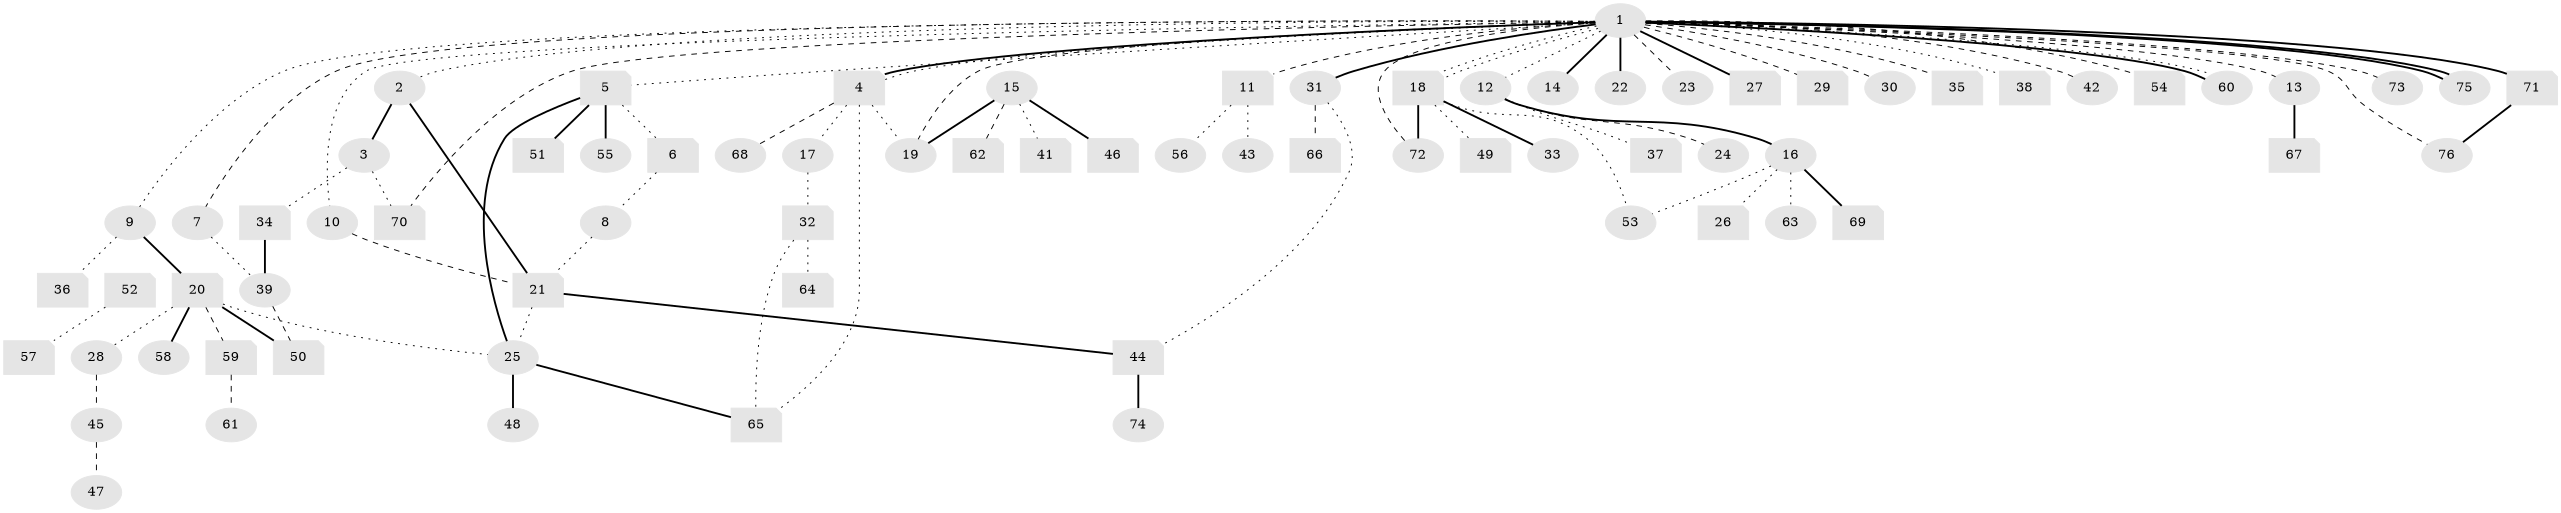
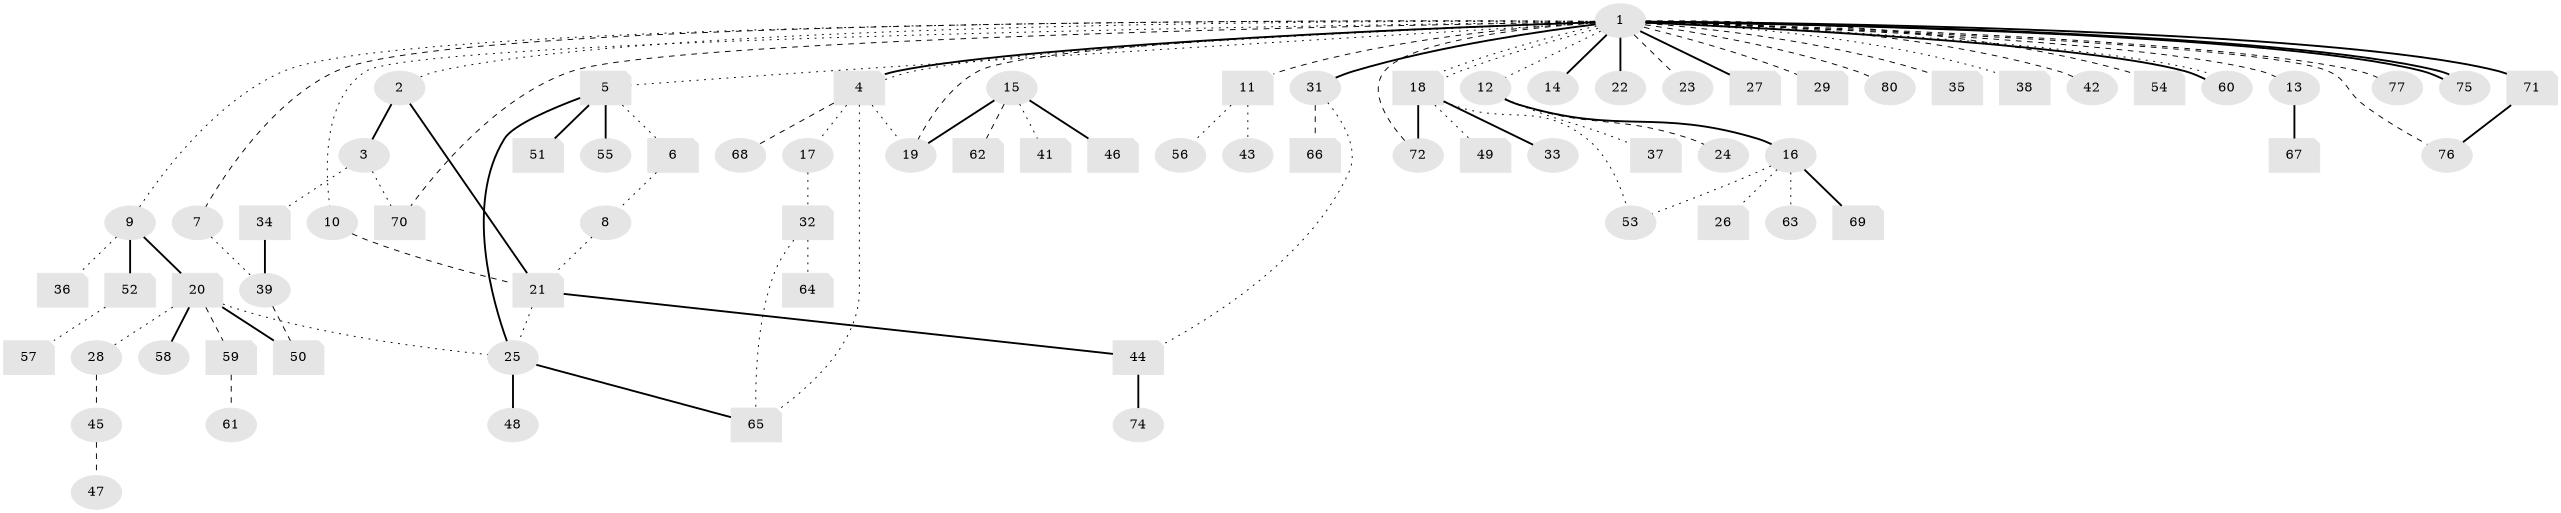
(1890, 88) -> (1890, 88)
(2397, 88) -> (2397, 88)
none -> (130, 257)
